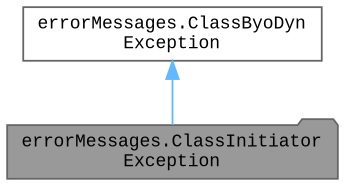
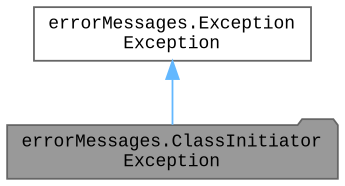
(172, 34) -> (172, 34)
